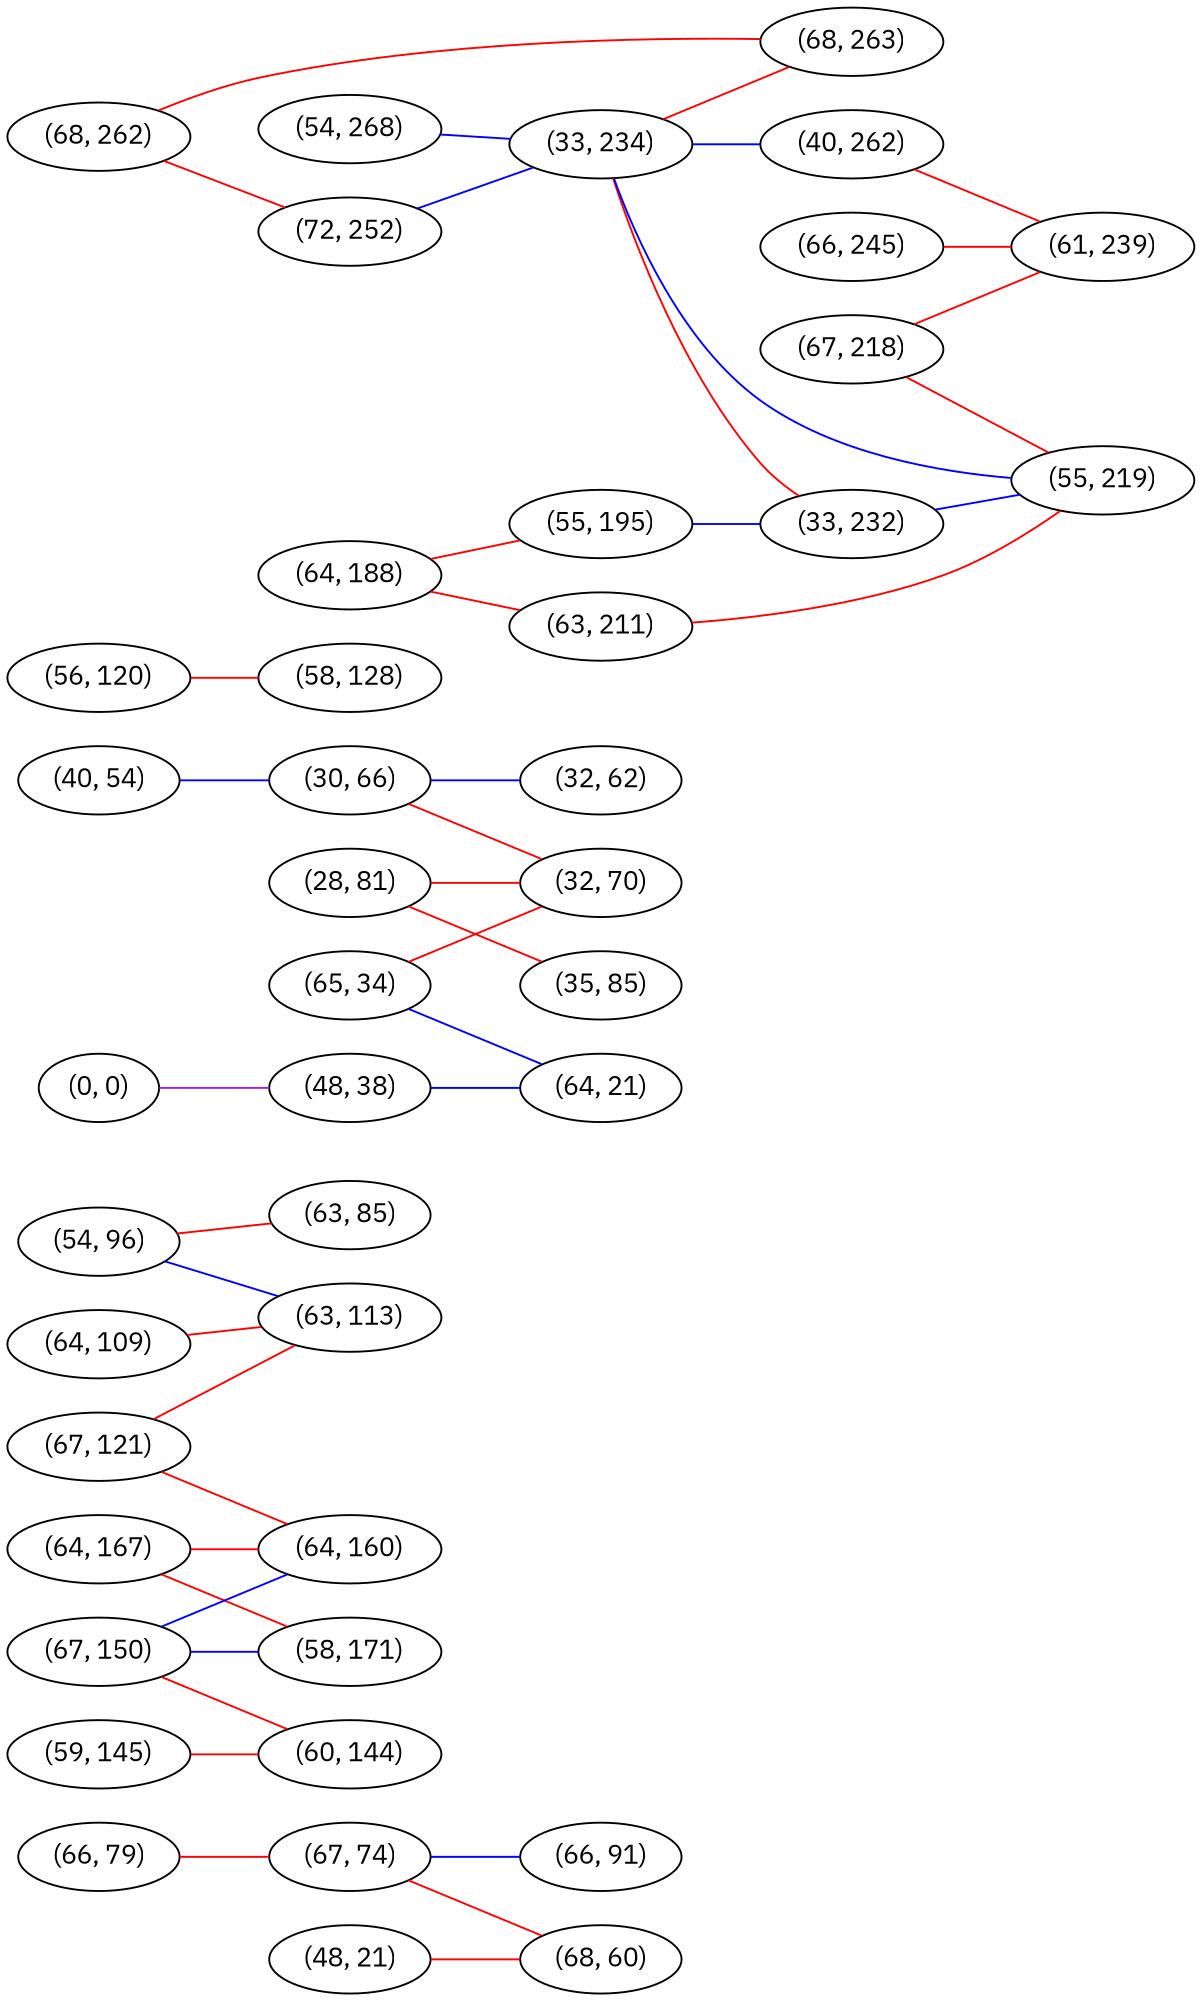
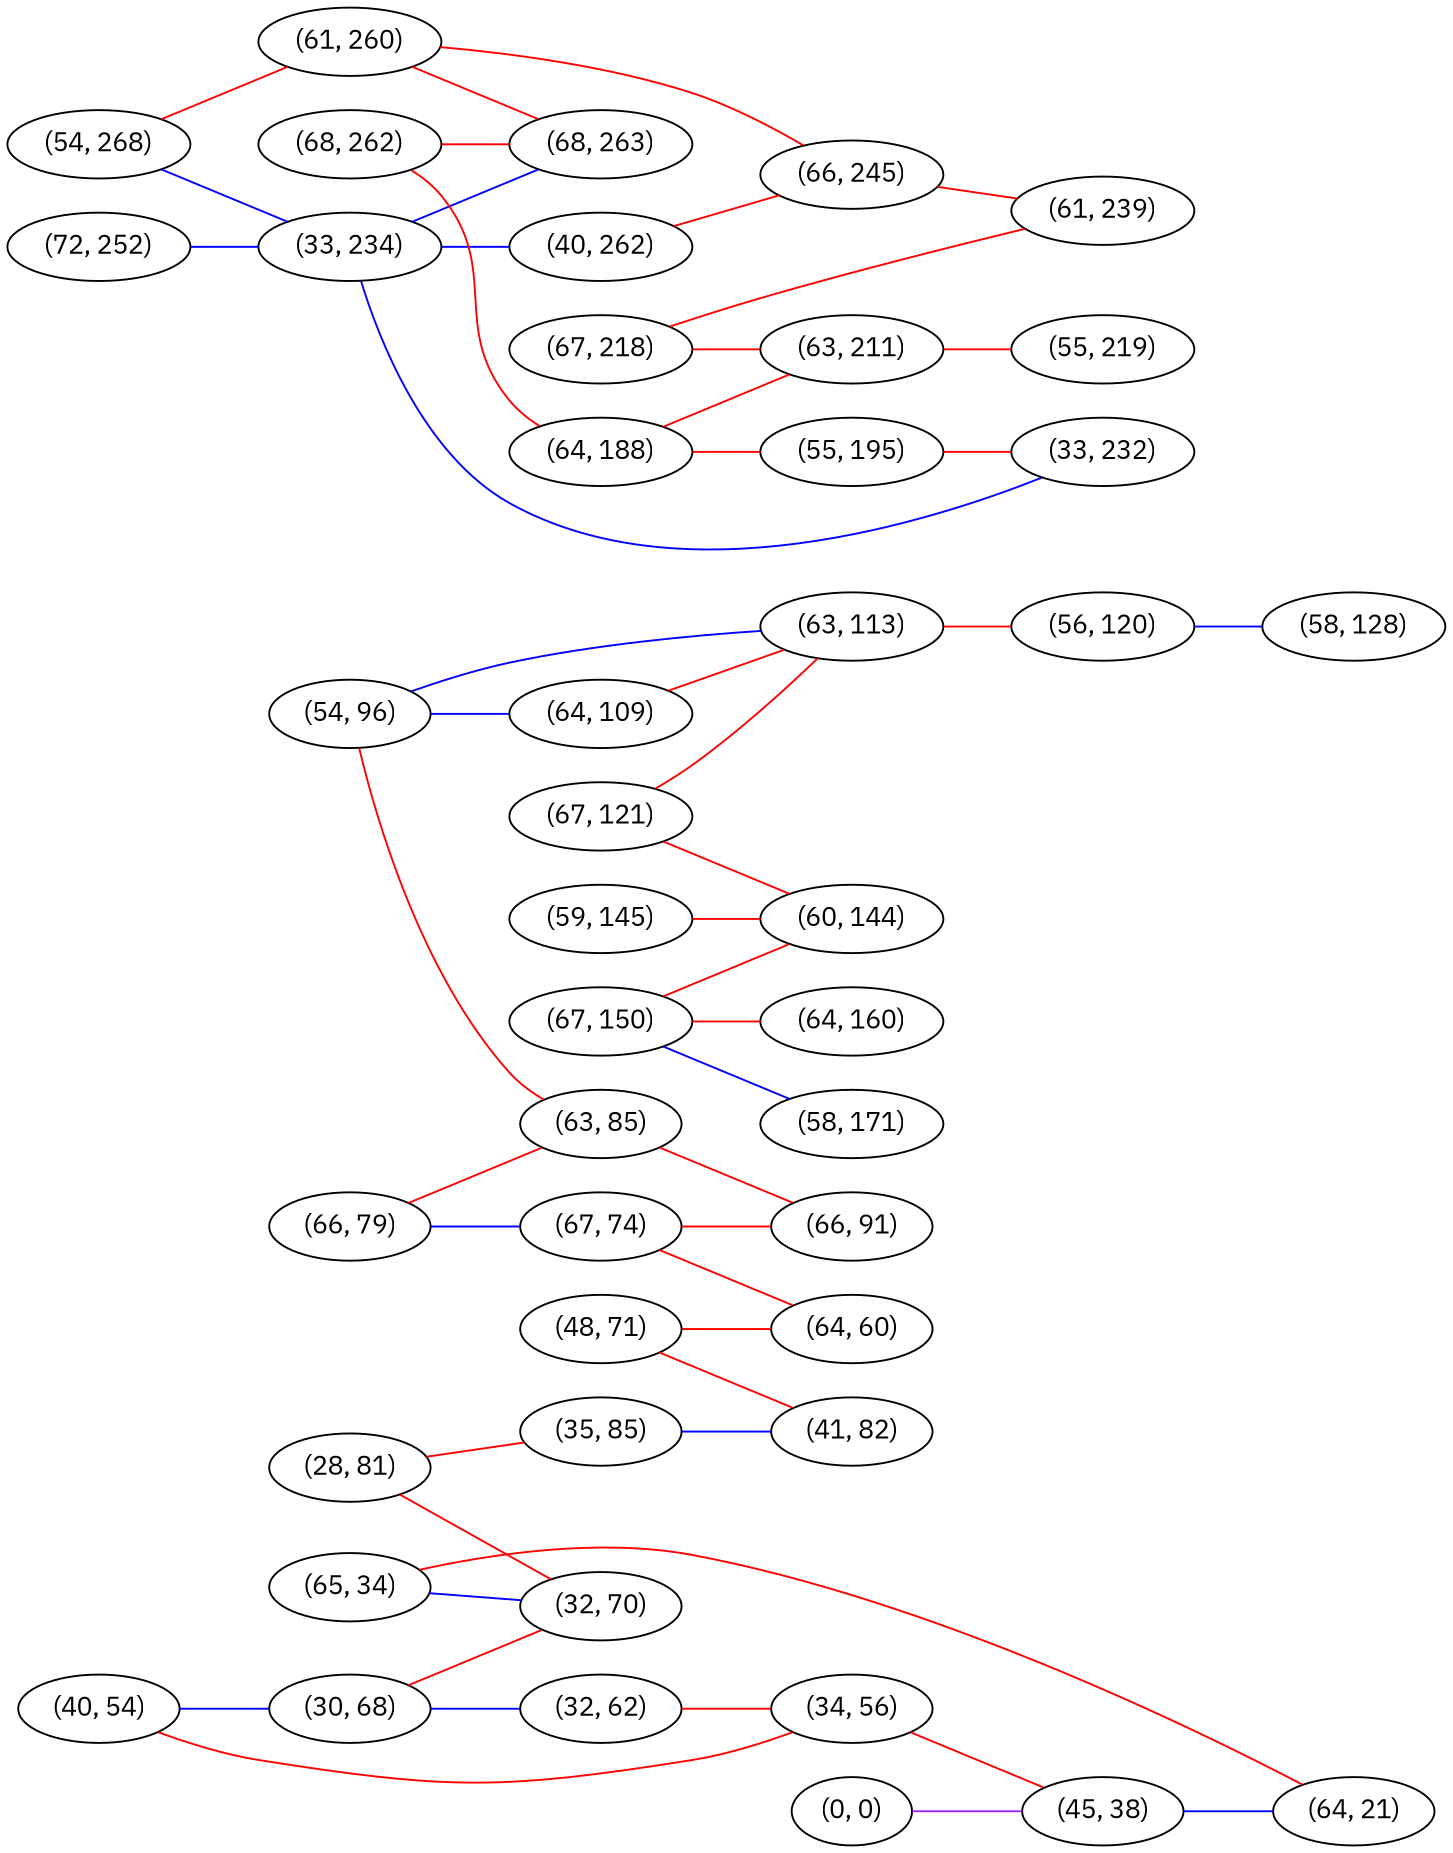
none -> (350, 42)
(726, 93) -> (475, 196)
(224, 184) -> (475, 298)
(977, 196) -> (726, 211)
(685, 350) -> (641, 544)
(759, 399) -> none
(977, 415) -> (727, 349)
(977, 502) -> none
(727, 524) -> (978, 452)
none -> (978, 627)
(225, 678) -> (1229, 627)
none -> (470, 714)
(350, 780) -> (350, 1709)
(458, 941) -> (476, 1597)
(475, 1037) -> (876, 1603)
(350, 1088) -> (1103, 1811)
none -> (475, 1175)
none -> (726, 1175)
none -> (852, 1432)
(224, 1498) -> (726, 868)
(99, 1549) -> none
(209, 1607) -> (727, 1021)
none -> (852, 1709)
(224, 1857) -> (475, 1227)
(475, 1857) -> (726, 1227)
(350, 1959) -> (601, 1329)
(601, 1959) -> (852, 1329)
